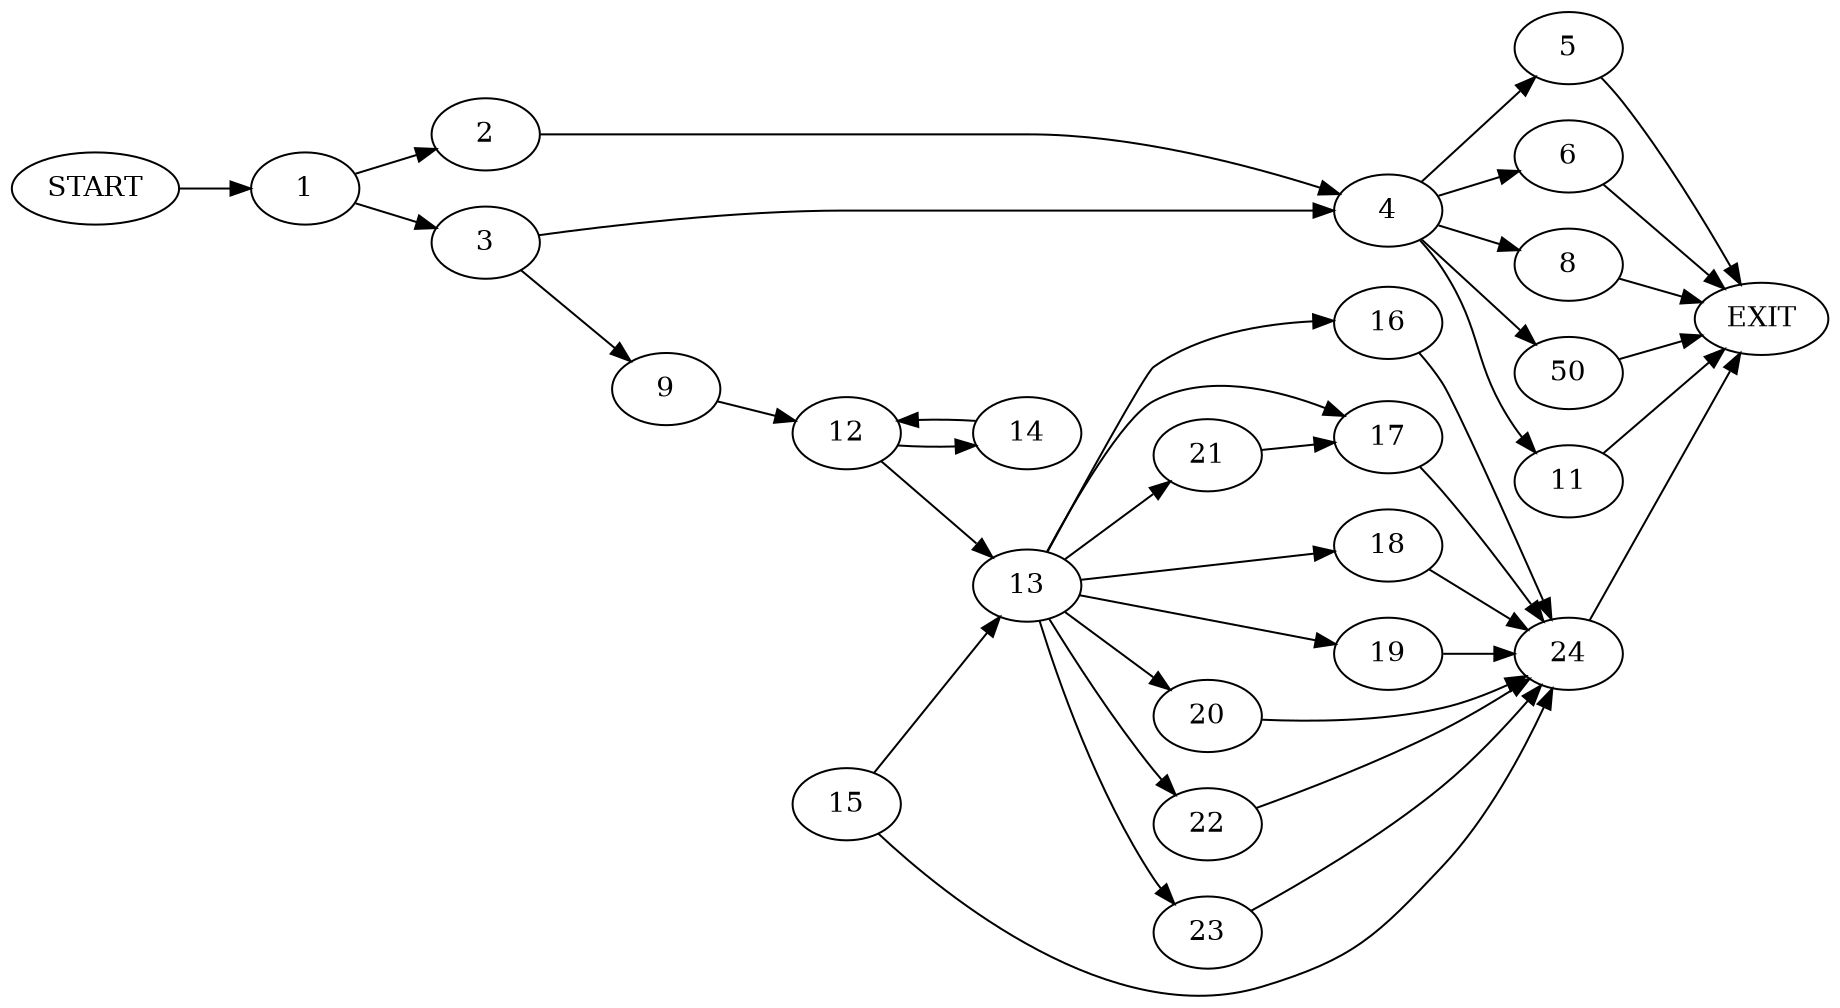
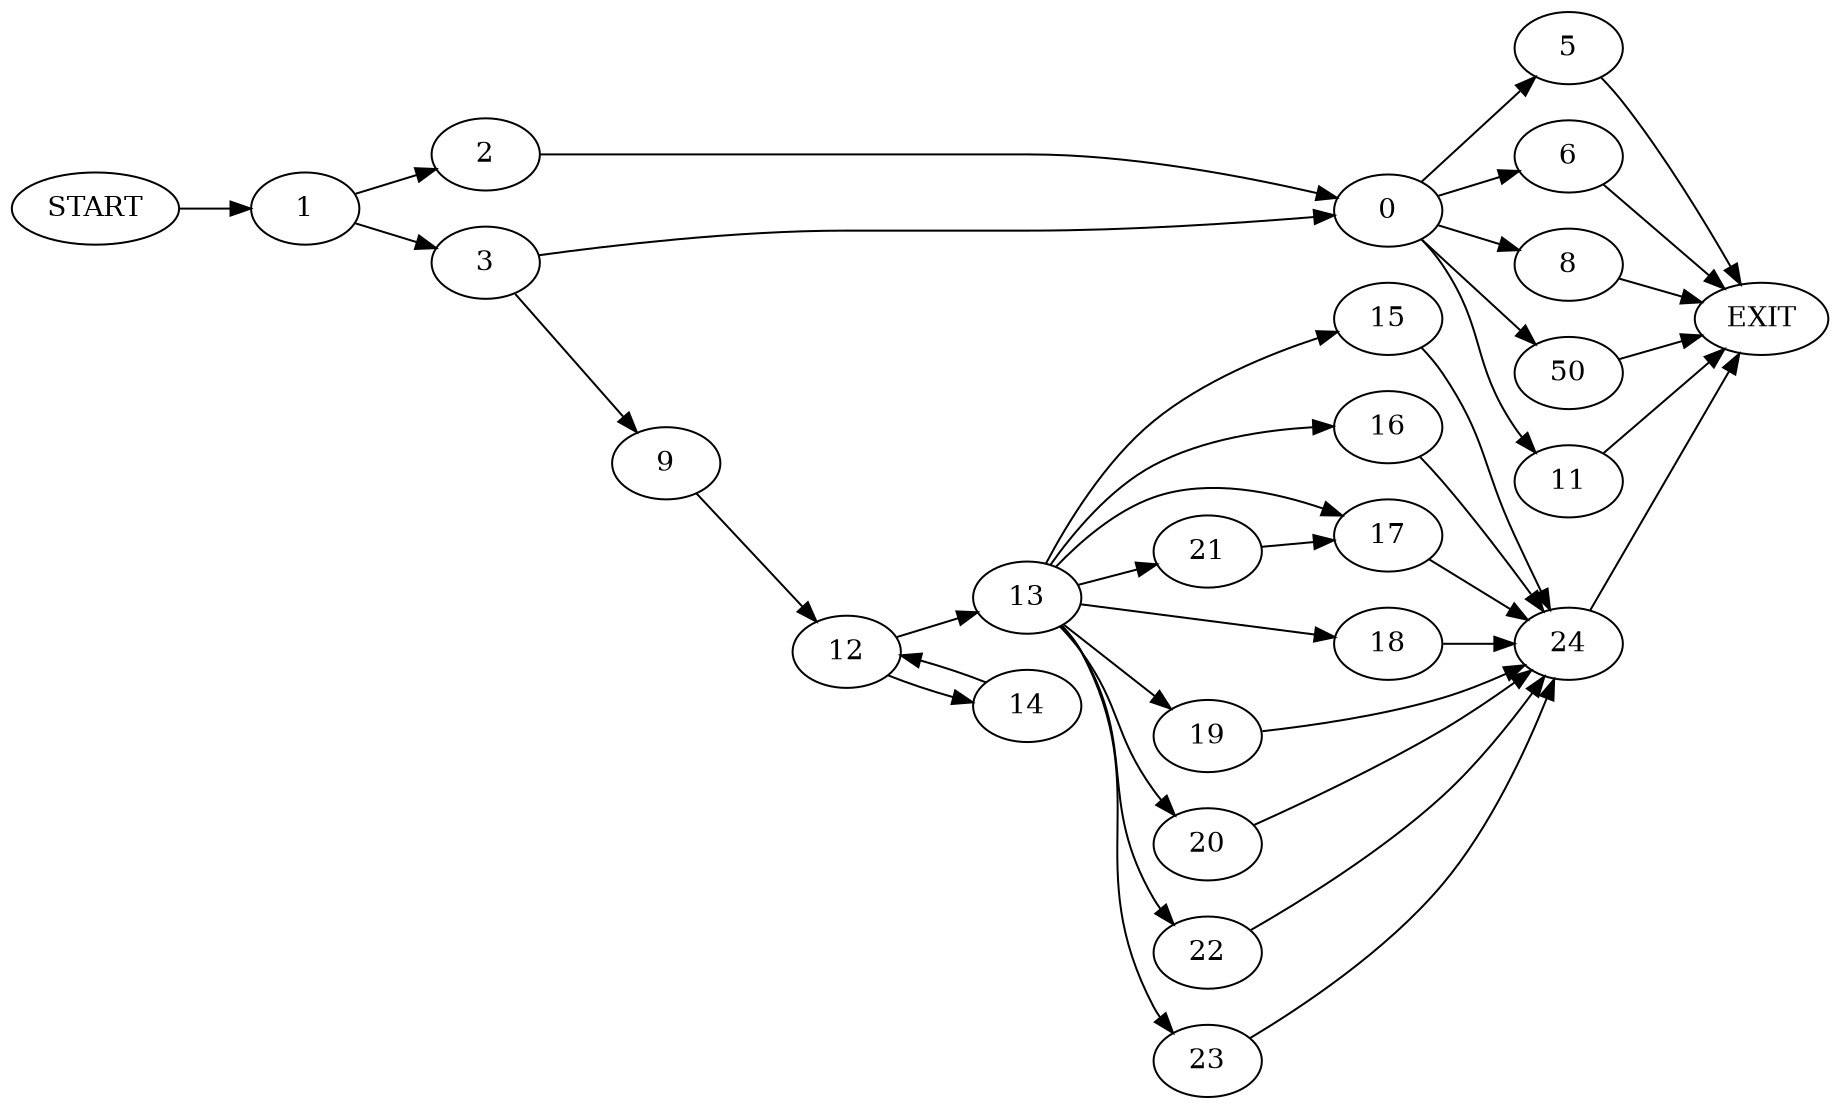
(1388, 211) -> (1388, 211)
(931, 703) -> (1156, 419)
